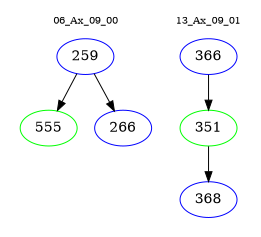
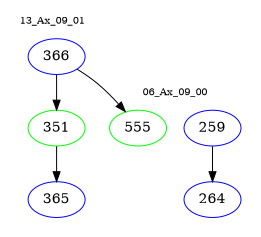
(69, 88) -> (108, 93)
(123, 128) -> (213, 200)
(209, 200) -> (57, 200)
